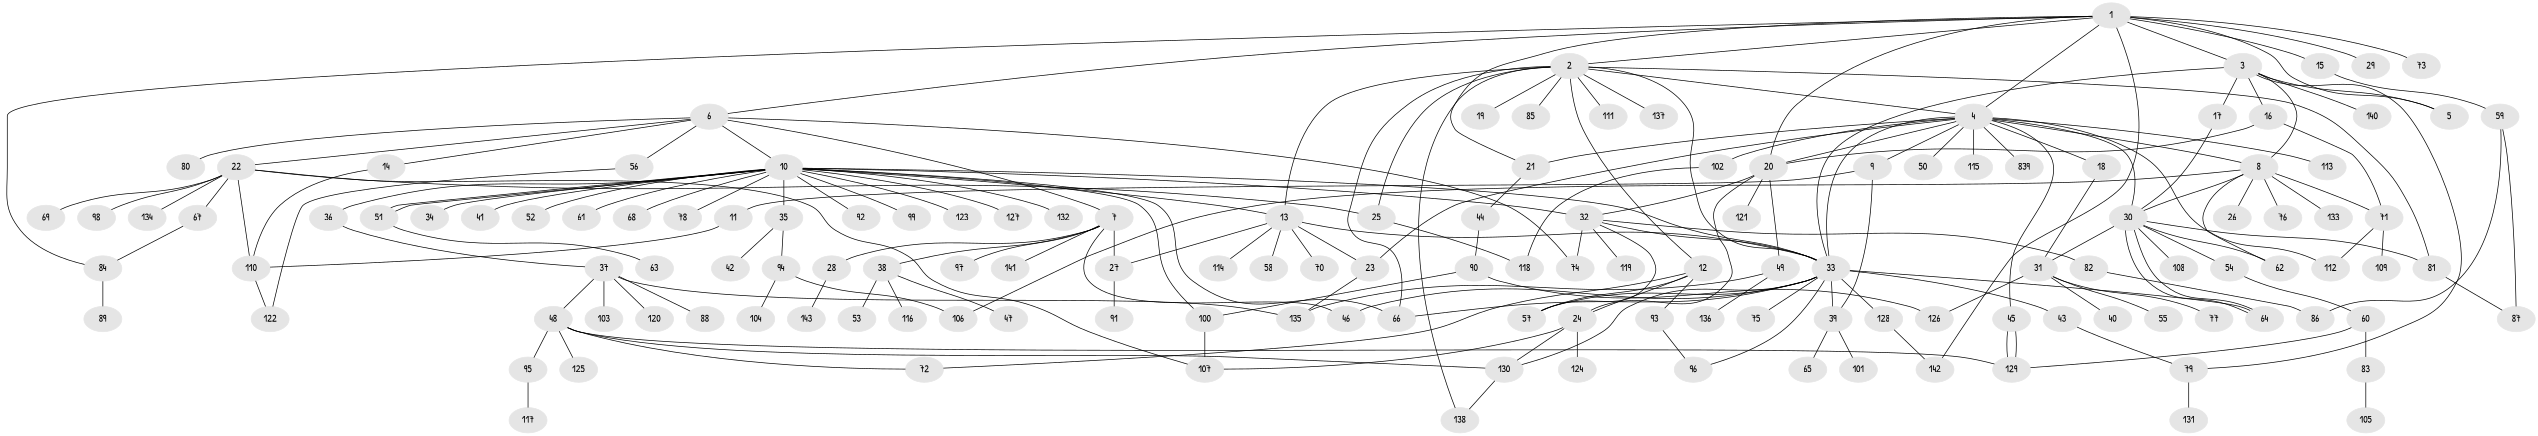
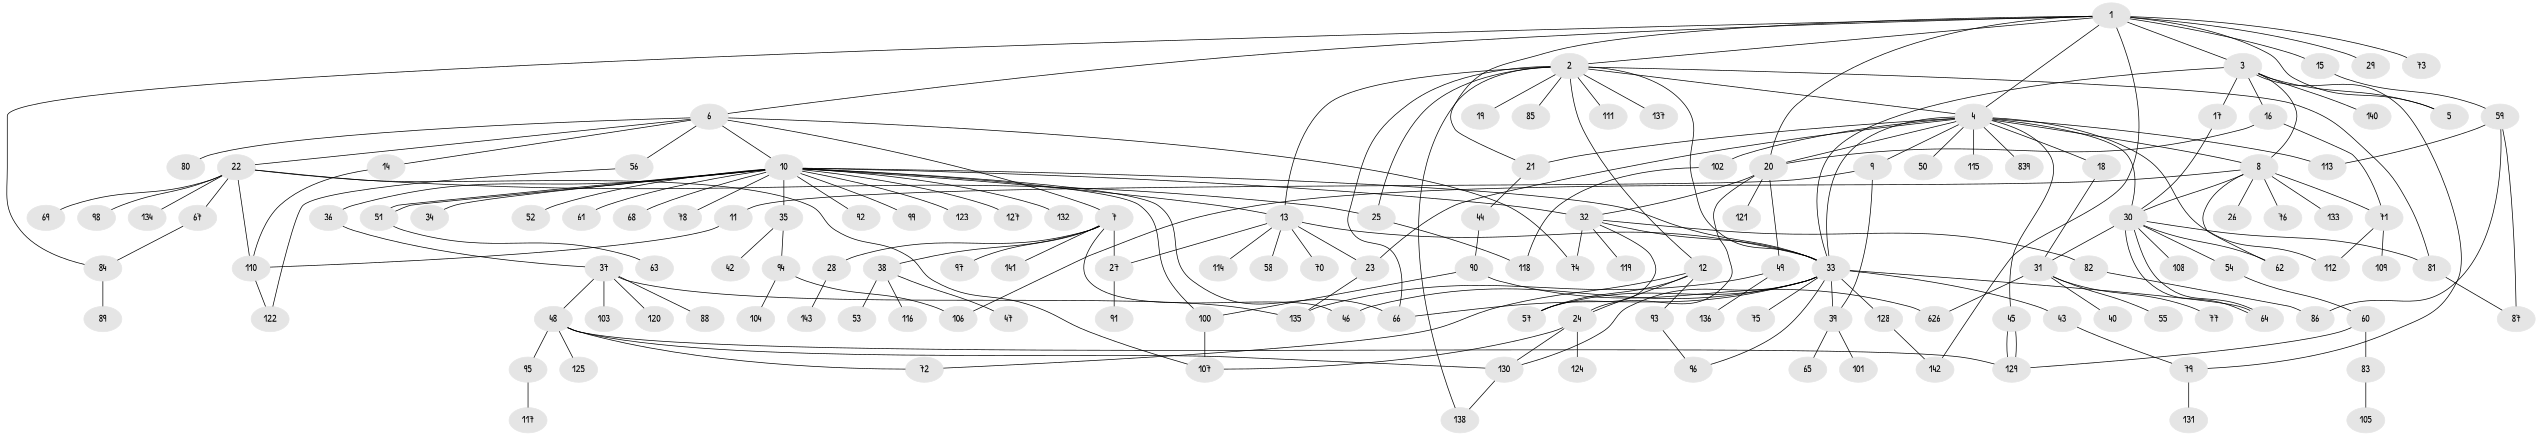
none -> (2416, 147)
(480, 218) -> none
(1934, 319) -> (1934, 319)
